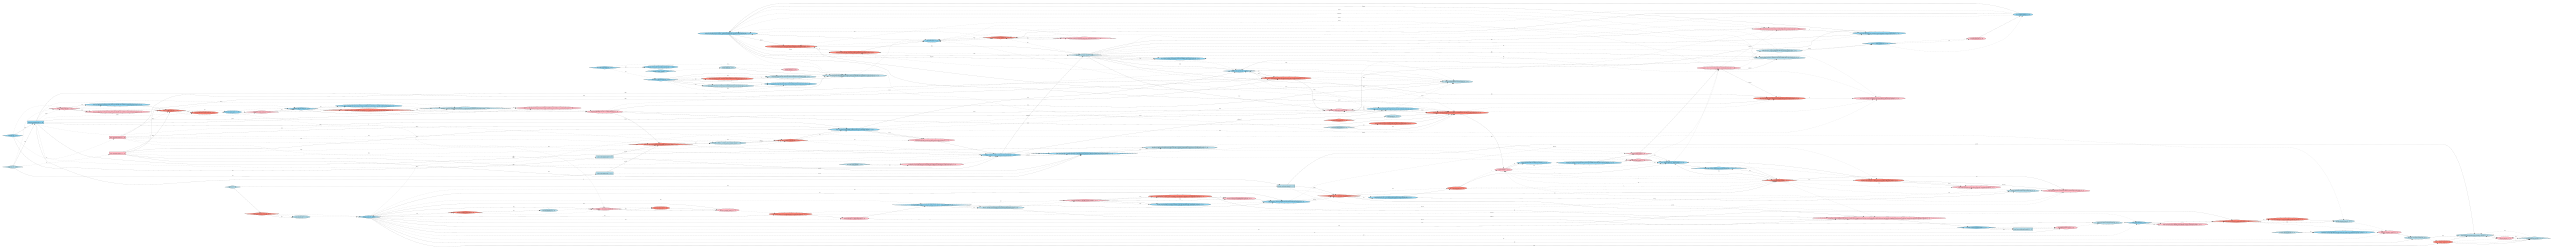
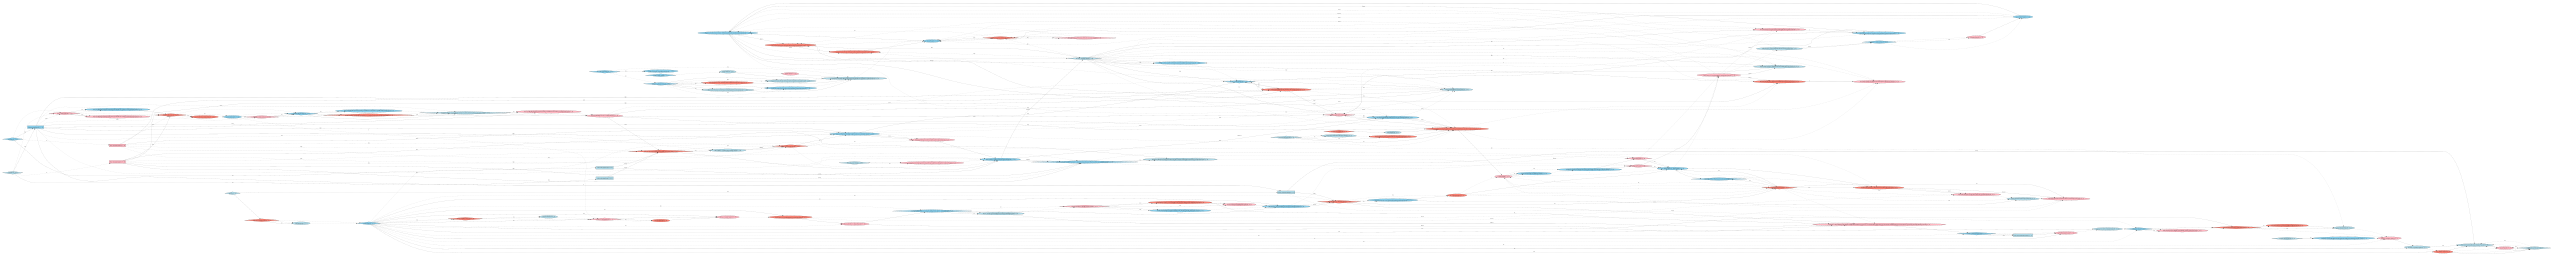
none -> (1339, 136)
(547, 204) -> (545, 214)
